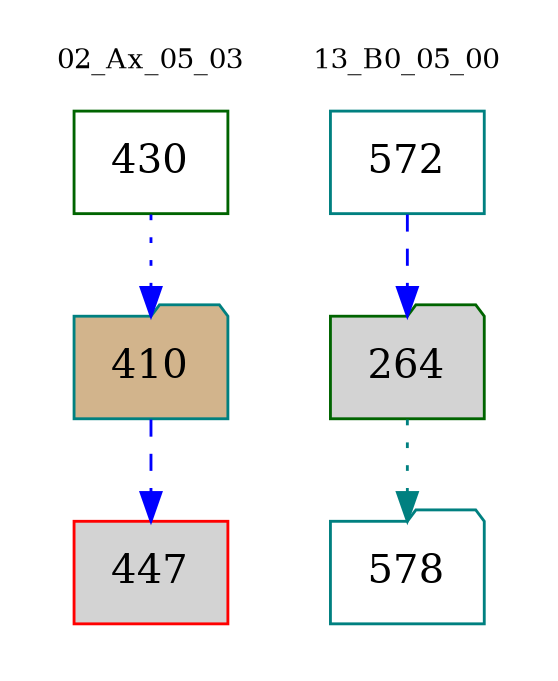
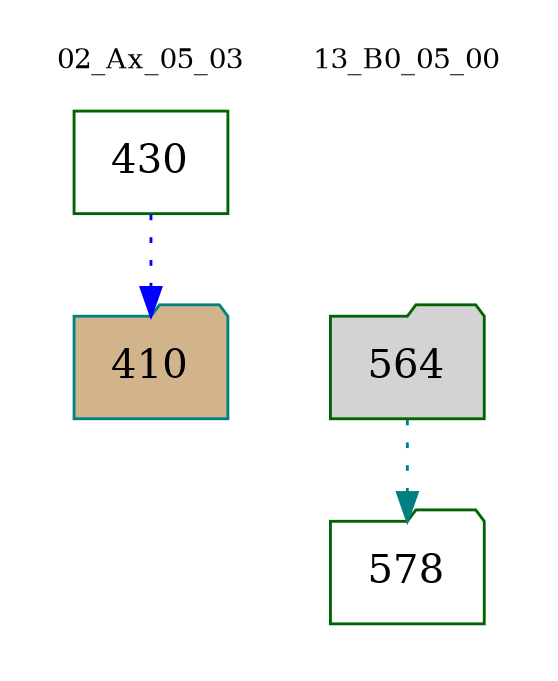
(407, 162) -> none
(407, 367) -> (407, 367)
(151, 573) -> none
(407, 573) -> (407, 573)
